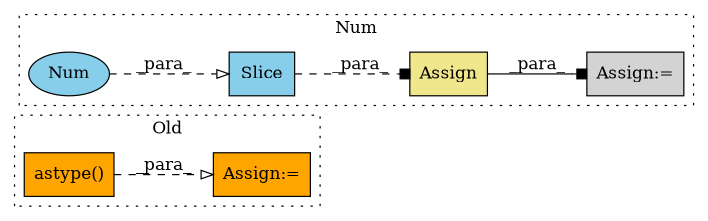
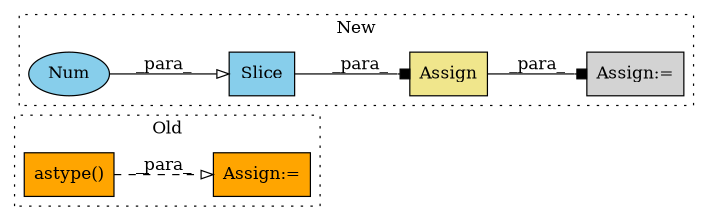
(356, 28) -> (356, 28)
(163, 74) -> (163, 74)
(346, 74) -> (346, 74)
